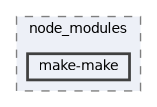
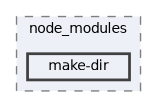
(79, 67) -> (79, 67)
